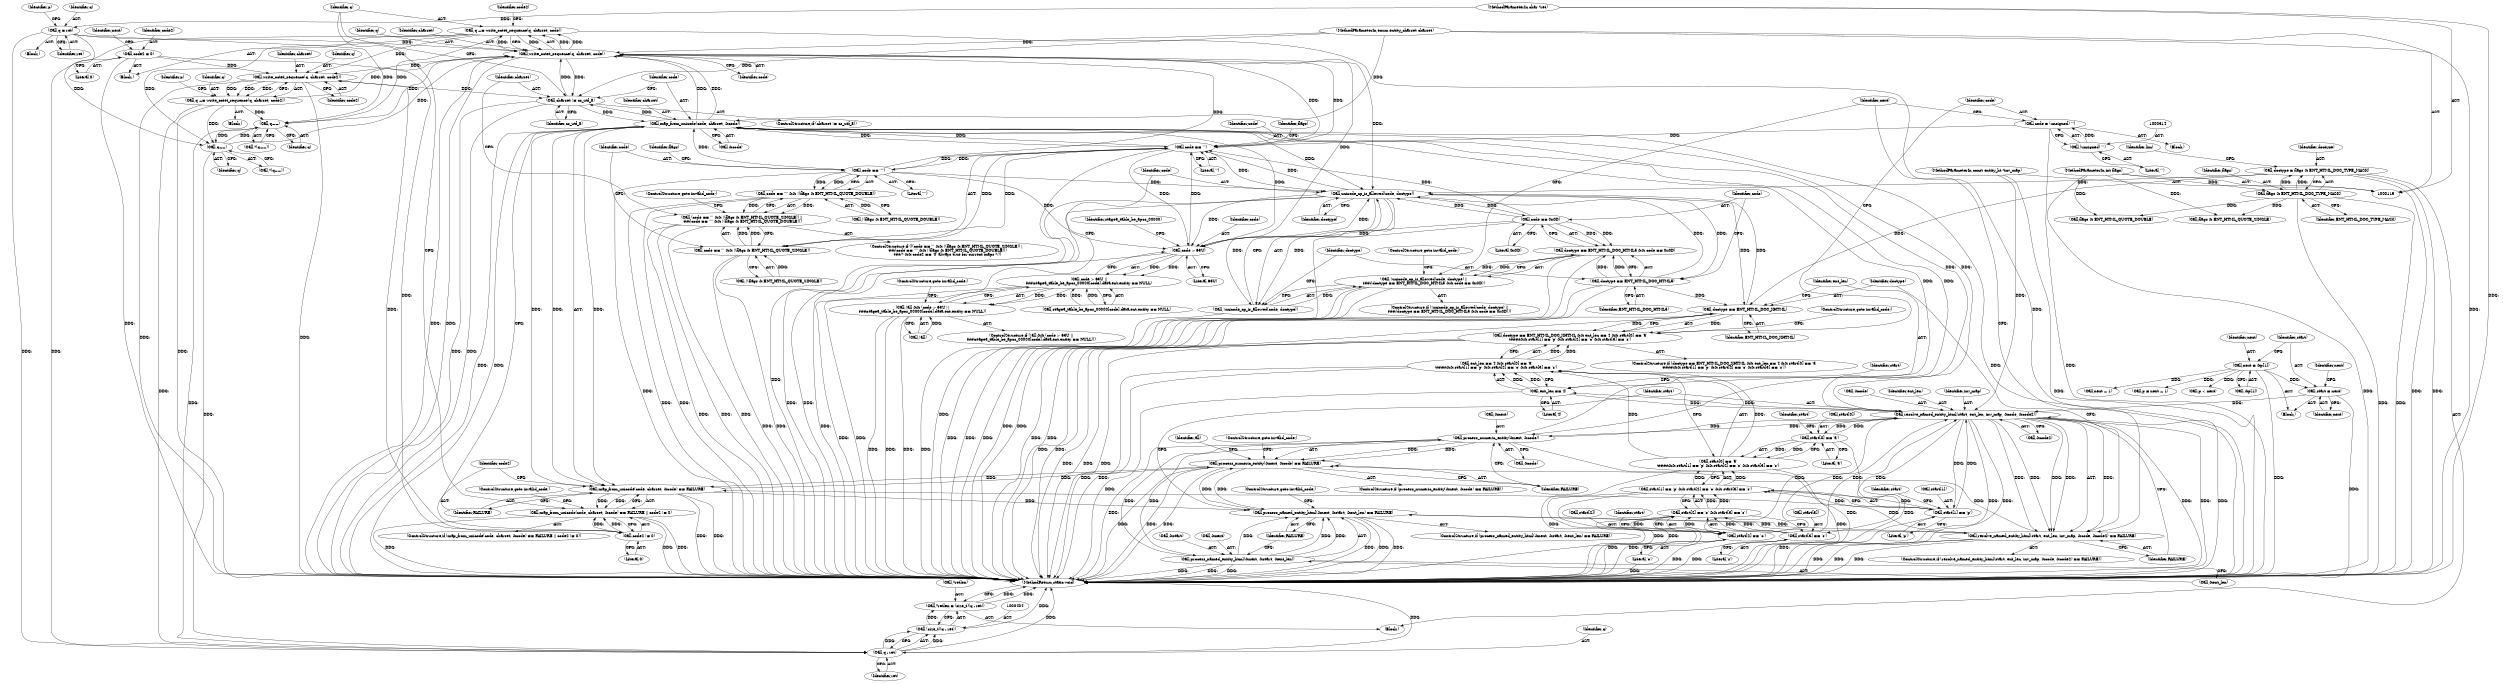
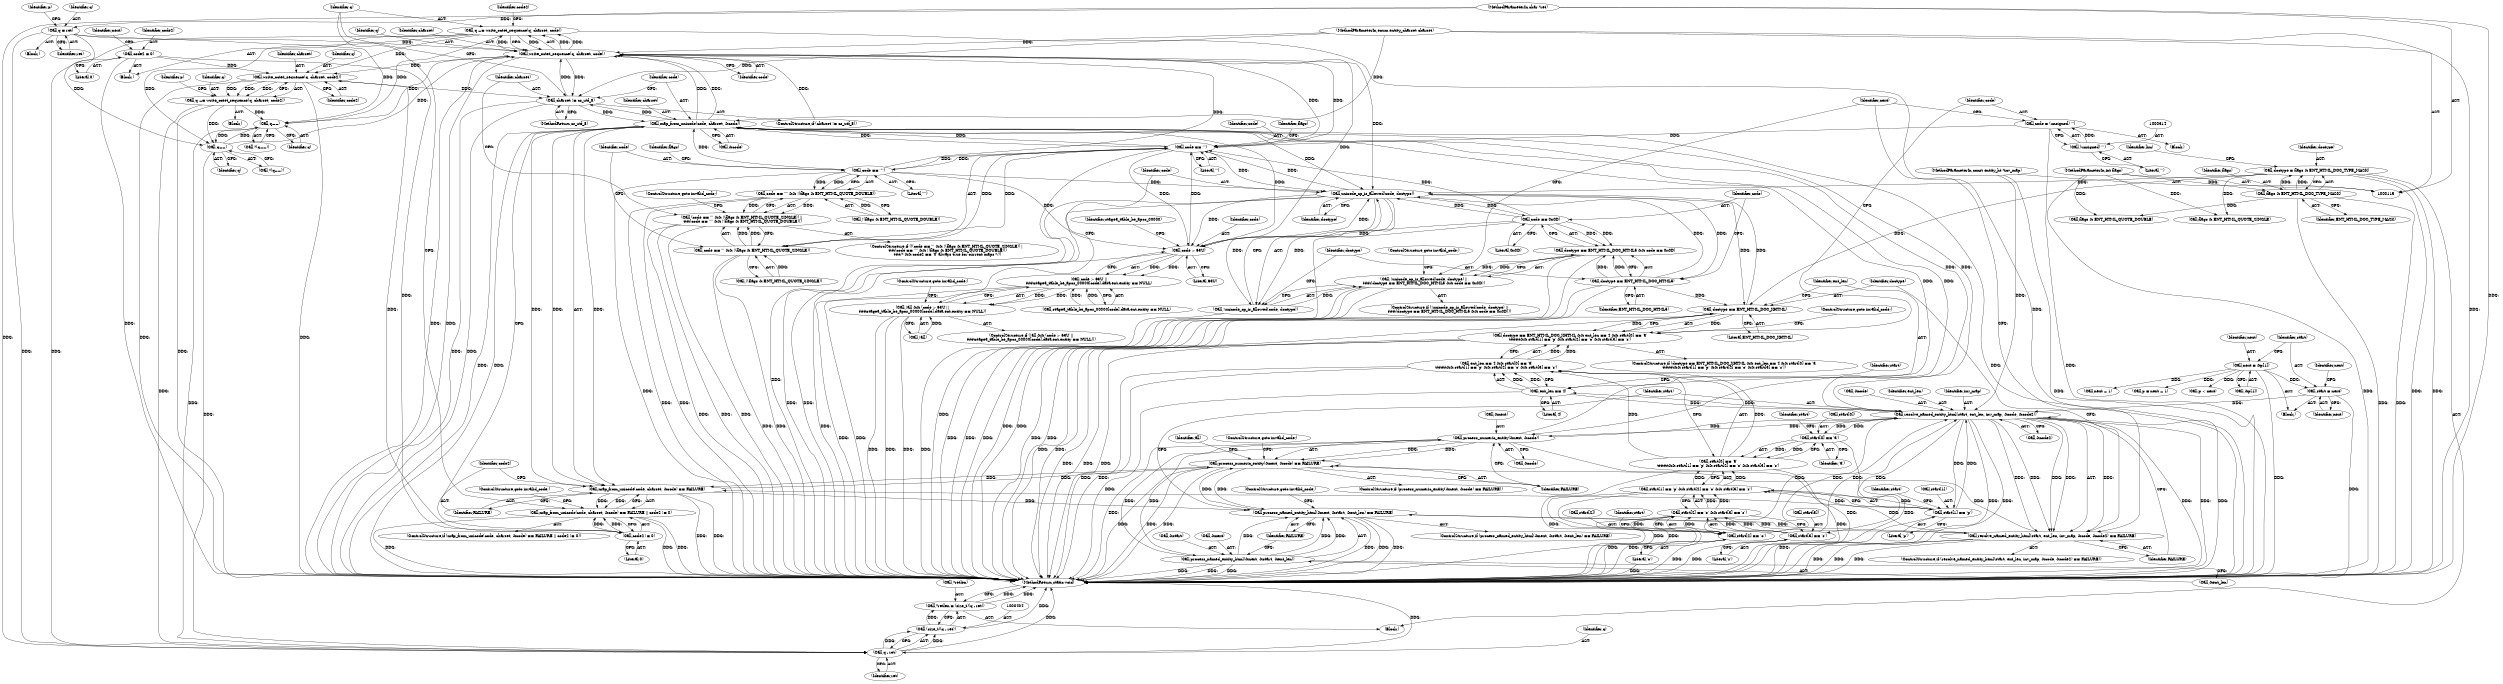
none -> (15, 37)
(376, 71) -> (765, 63)
(564, 124) -> (564, 124)
(2265, 206) -> (2229, 180)
(1760, 338) -> (1760, 338)
(1832, 464) -> (1832, 464)
